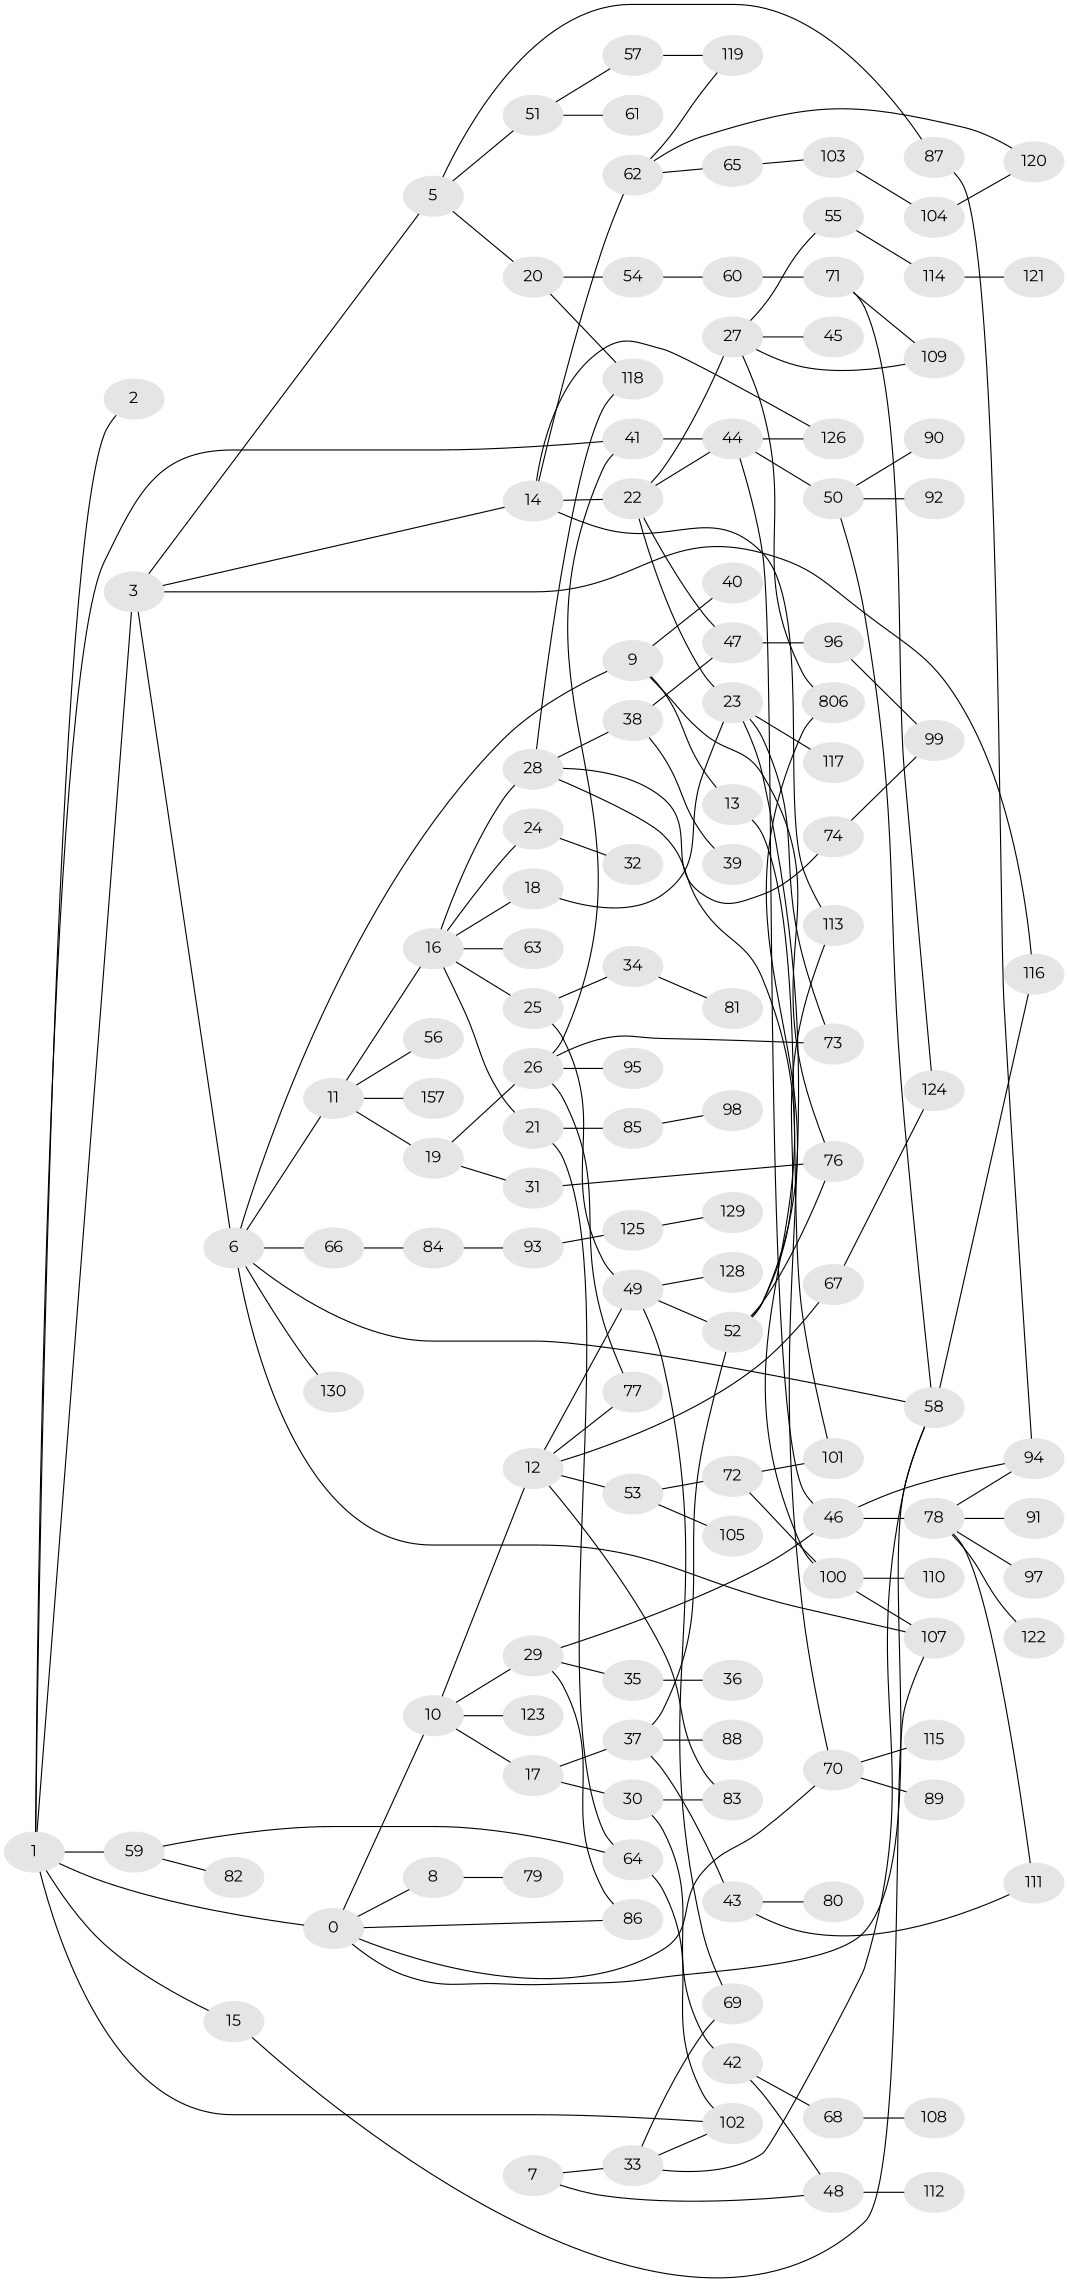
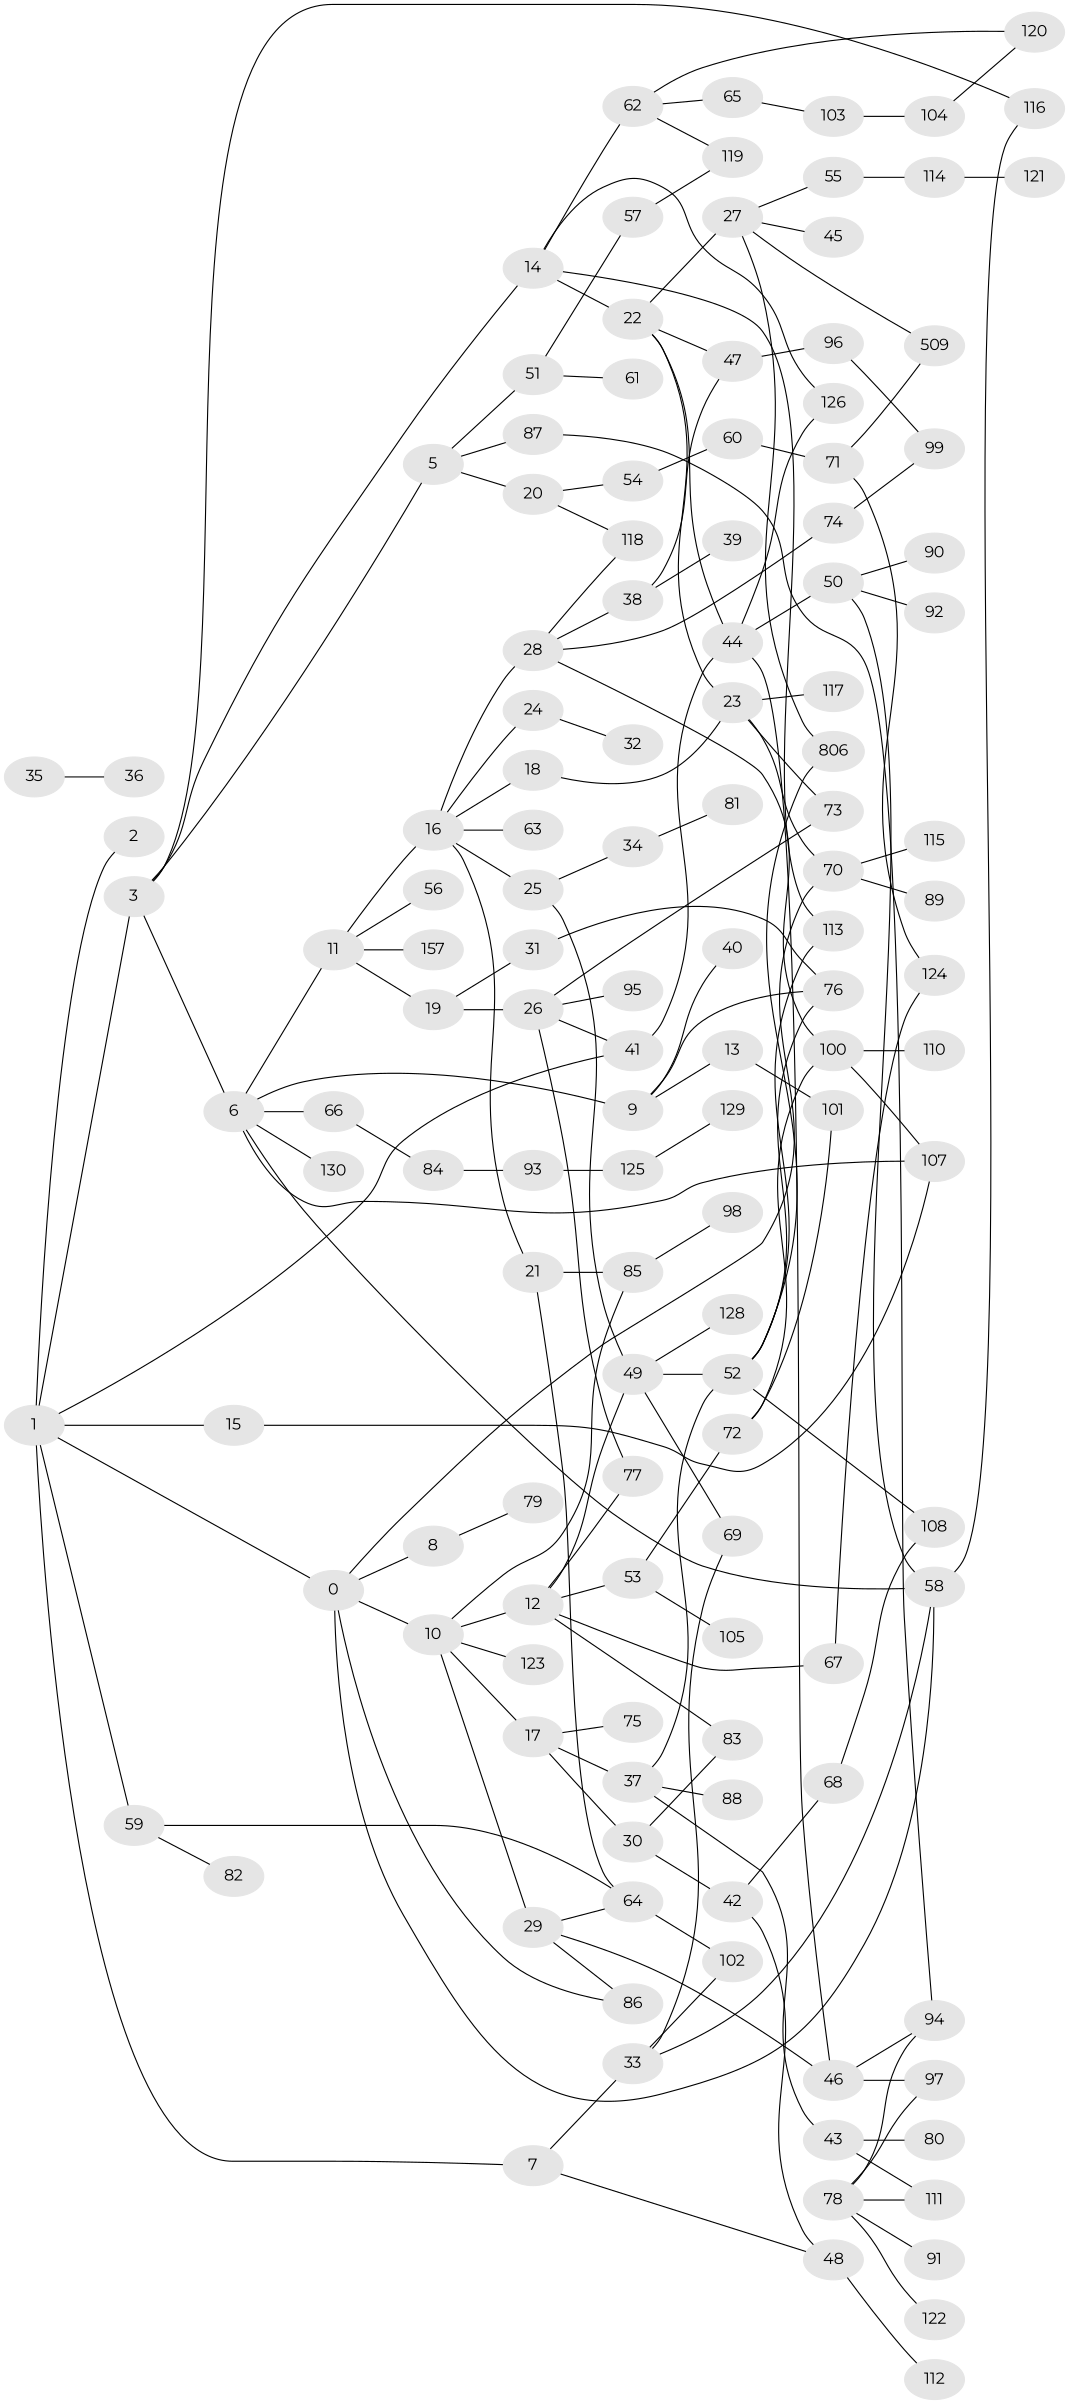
(934, 358) -> (935, 346)
none -> (834, 1451)
none -> (579, 1501)
(884, 1518) -> (883, 2080)
(587, 1669) -> (583, 1915)
none -> (633, 1722)
(302, 2115) -> (104, 1961)
